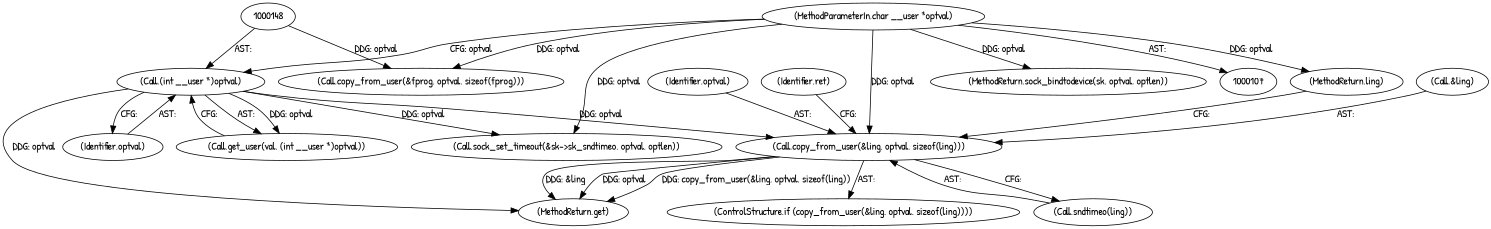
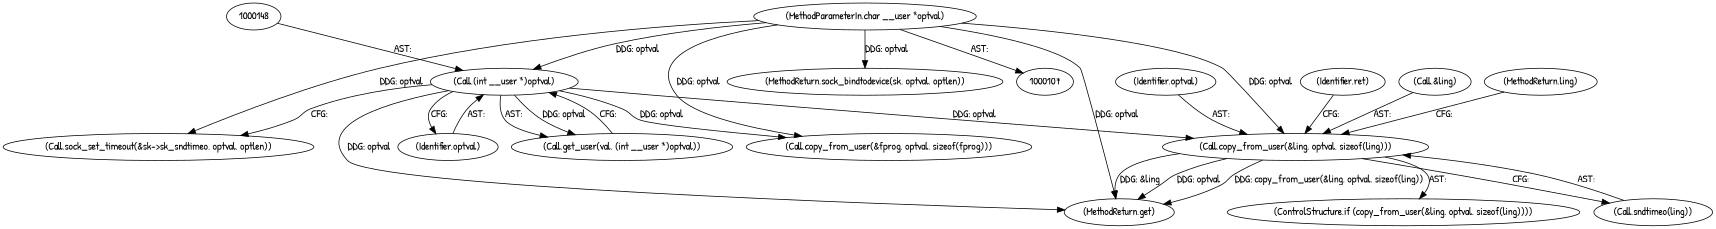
(1138, 39) -> (1072, 62)
(336, 46) -> (666, 125)
(471, 49) -> (638, 49)
(423, 114) -> (320, 114)
